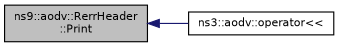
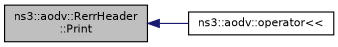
(76, 23) -> (76, 23)
